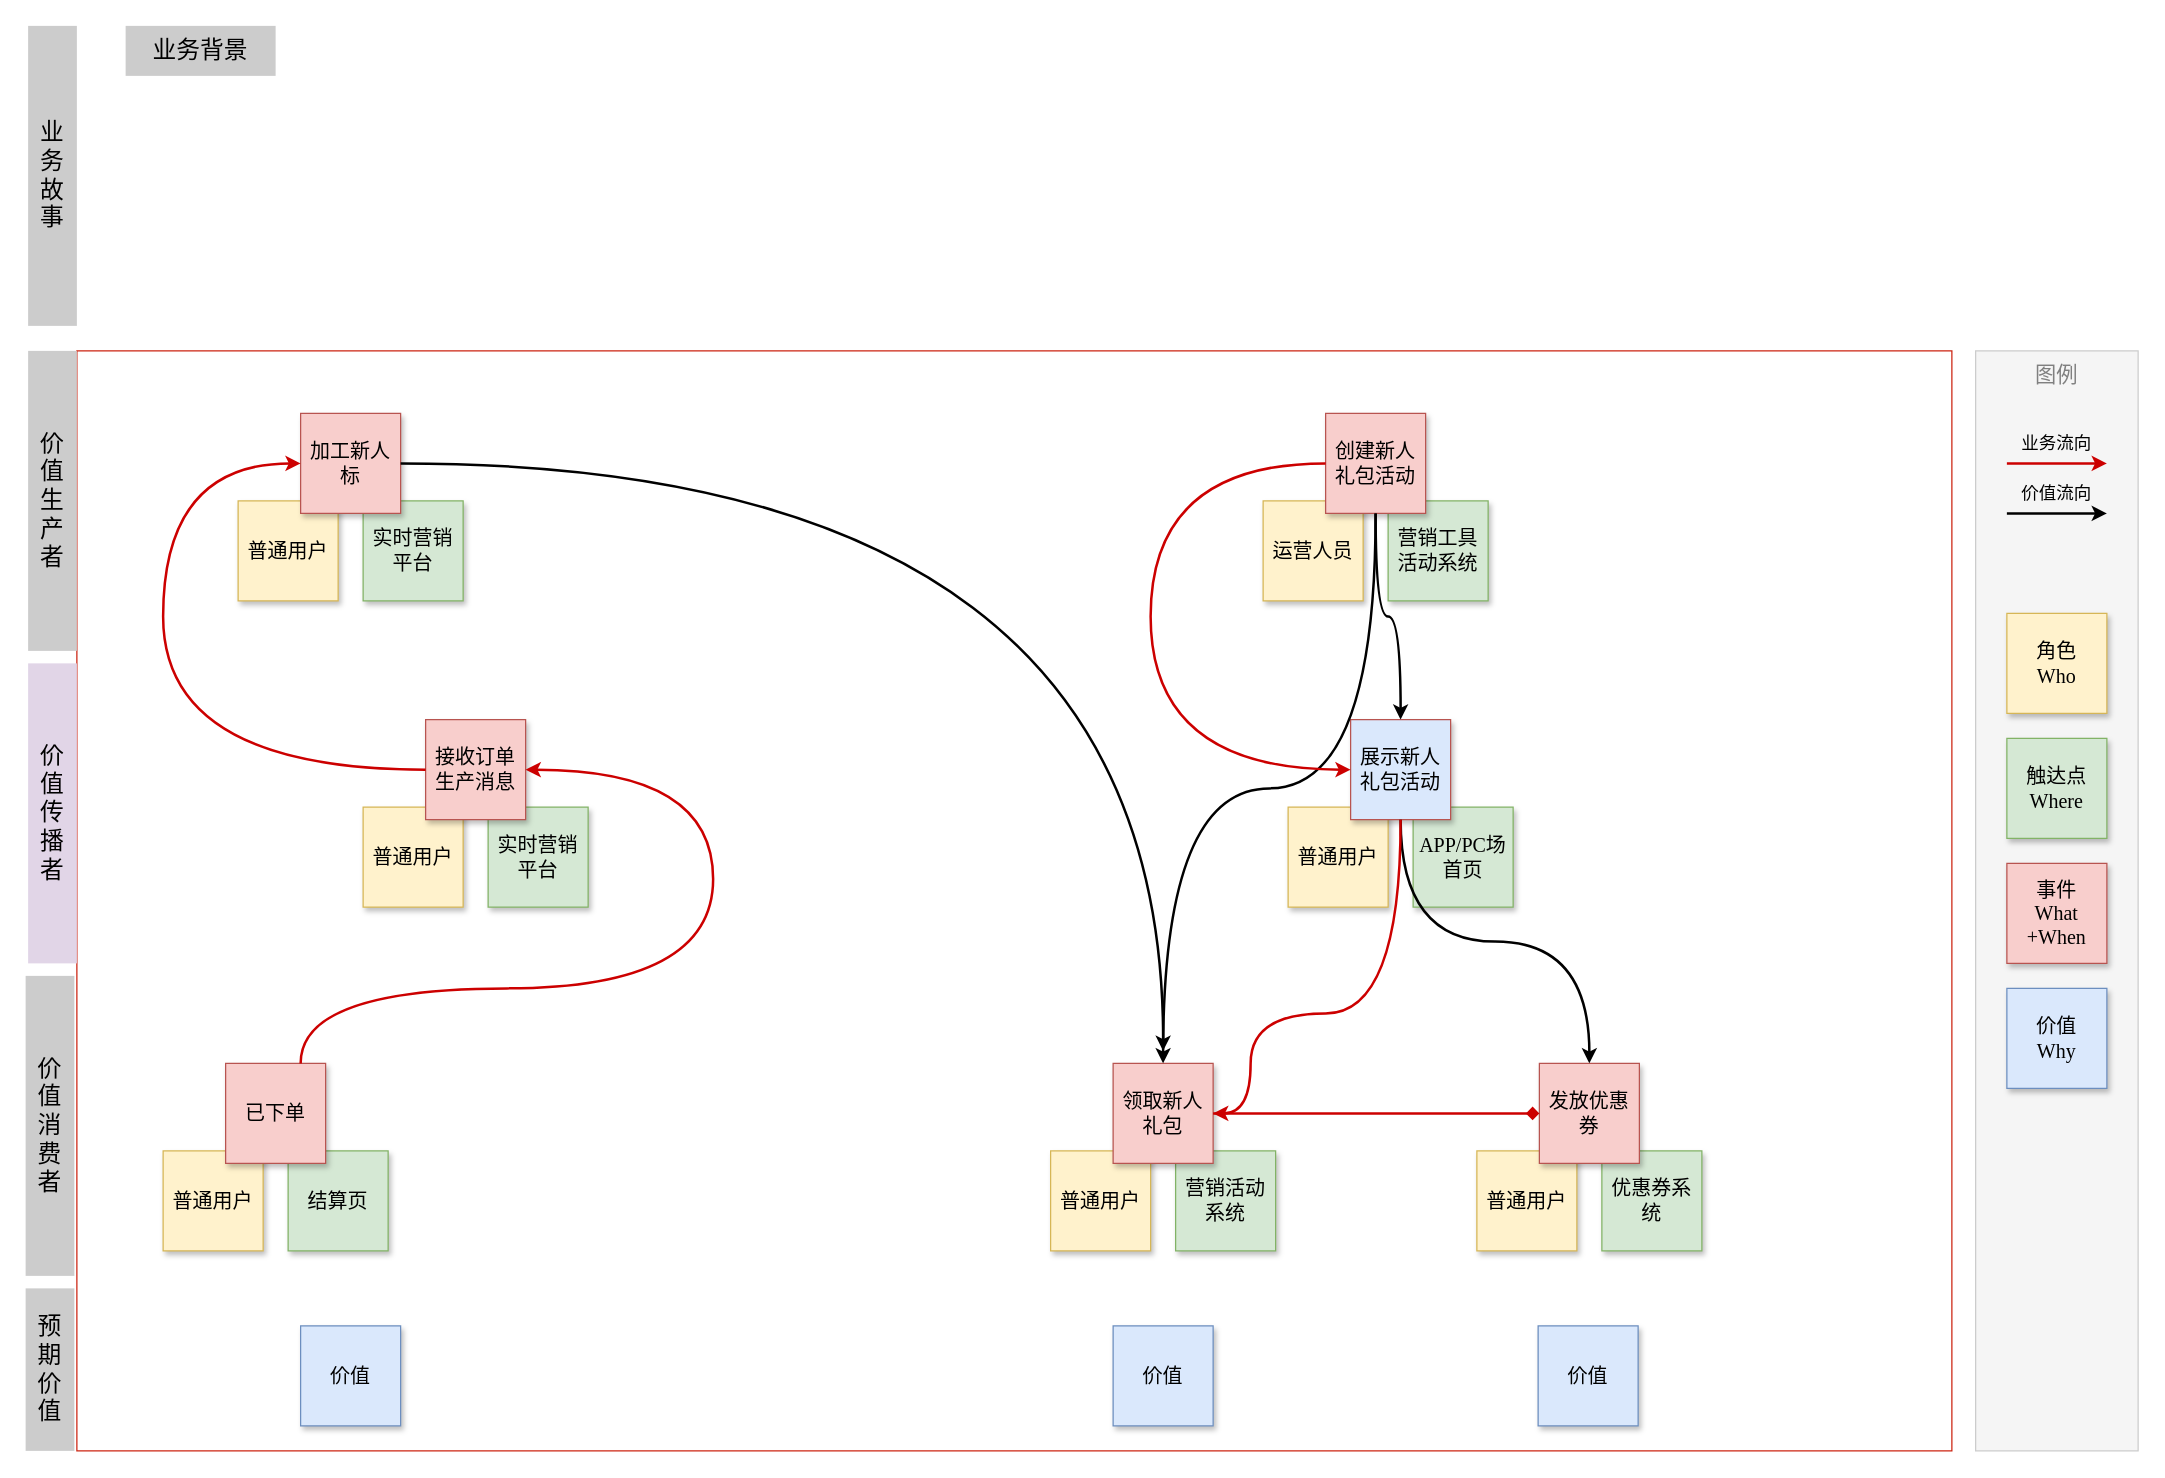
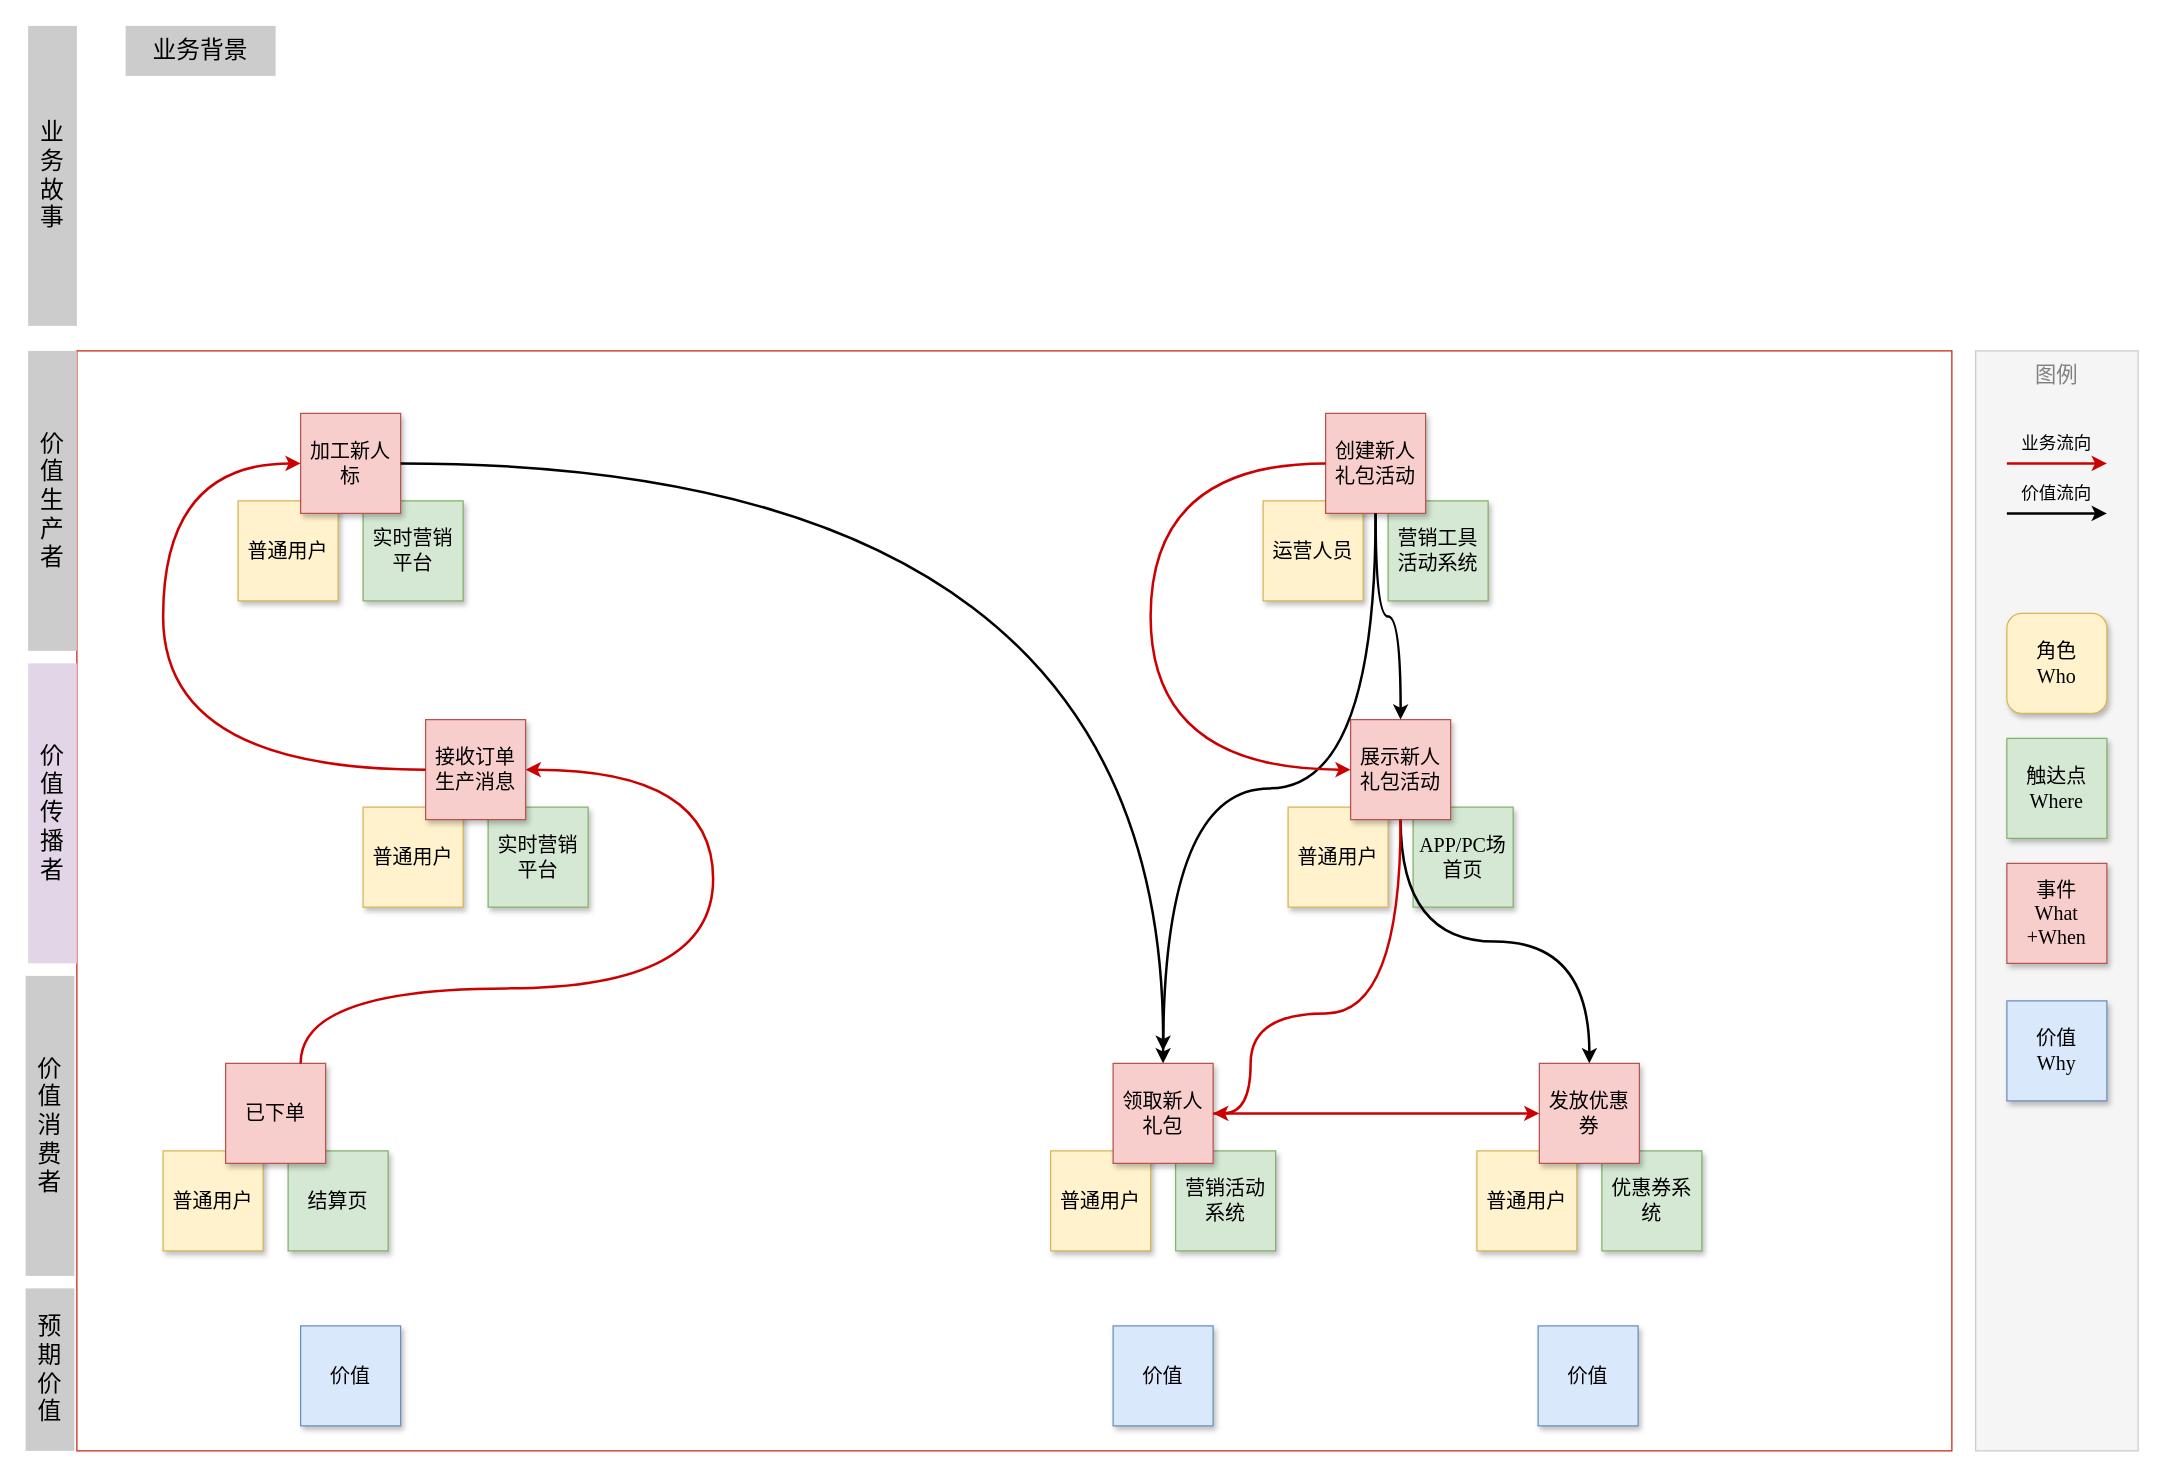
(2057, 663) -> (2057, 663)
(1401, 769) -> (1401, 769)
(2057, 1038) -> (2057, 1051)
(1526, 1113) -> (1527, 1113)
